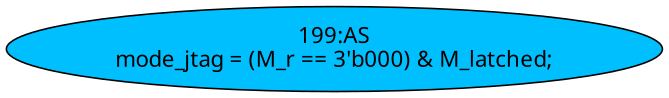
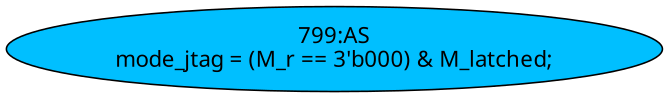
(334, 49) -> (334, 49)
